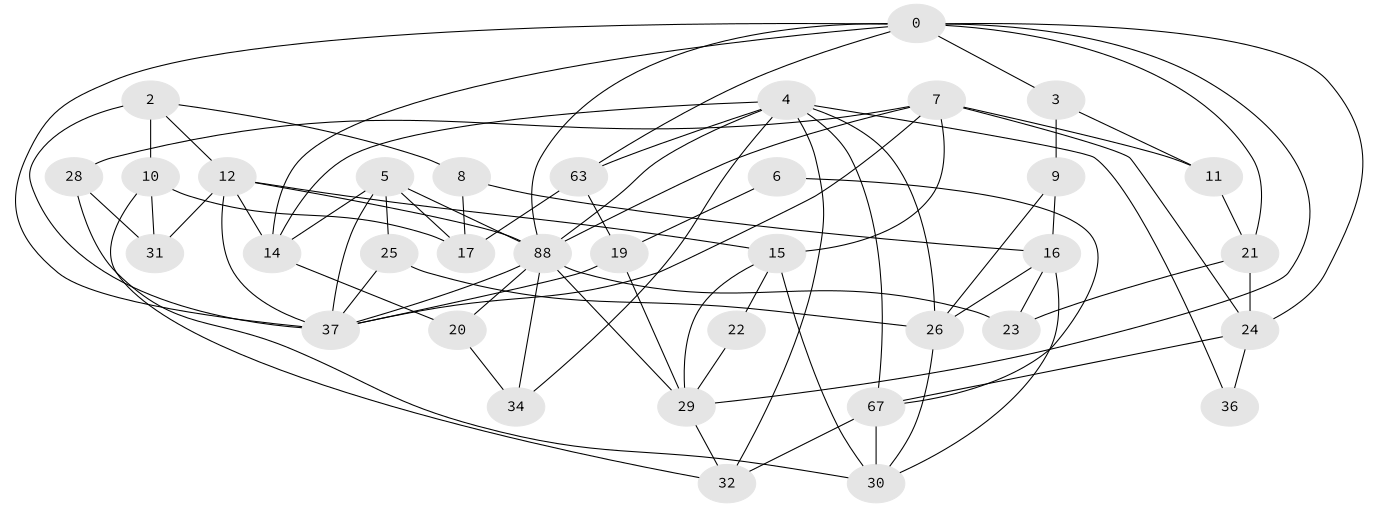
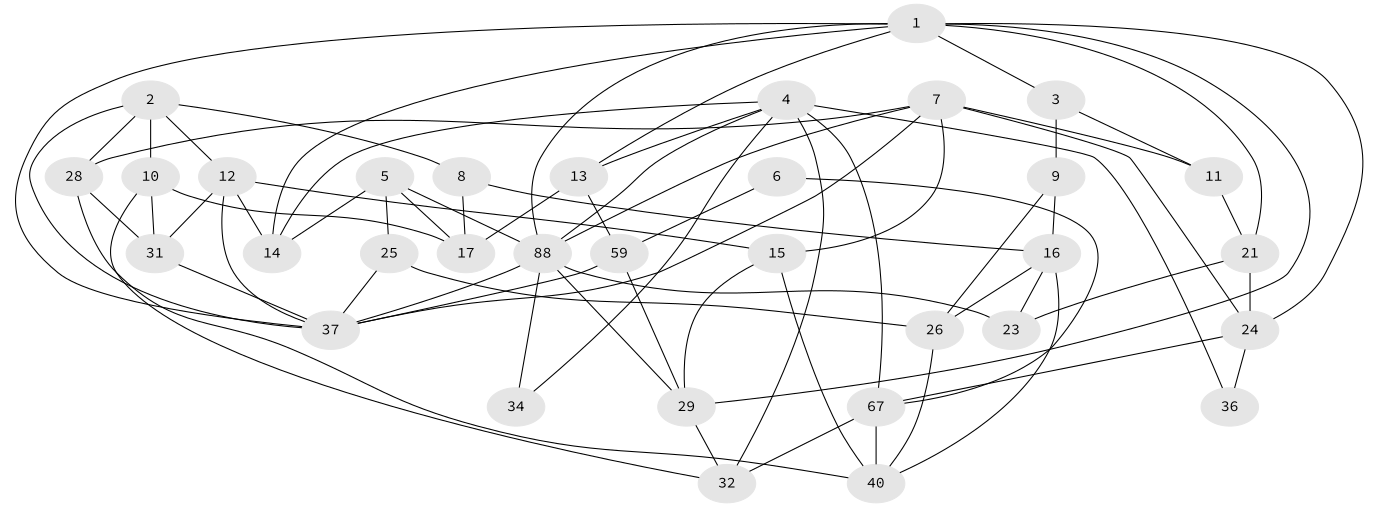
(917, 23) -> (917, 23)
none -> (112, 138)
(579, 177) -> (579, 177)
(911, 193) -> none
(402, 210) -> none
(346, 250) -> (240, 291)
(619, 254) -> (619, 254)
(457, 330) -> none
(737, 330) -> none
(876, 484) -> (876, 484)
